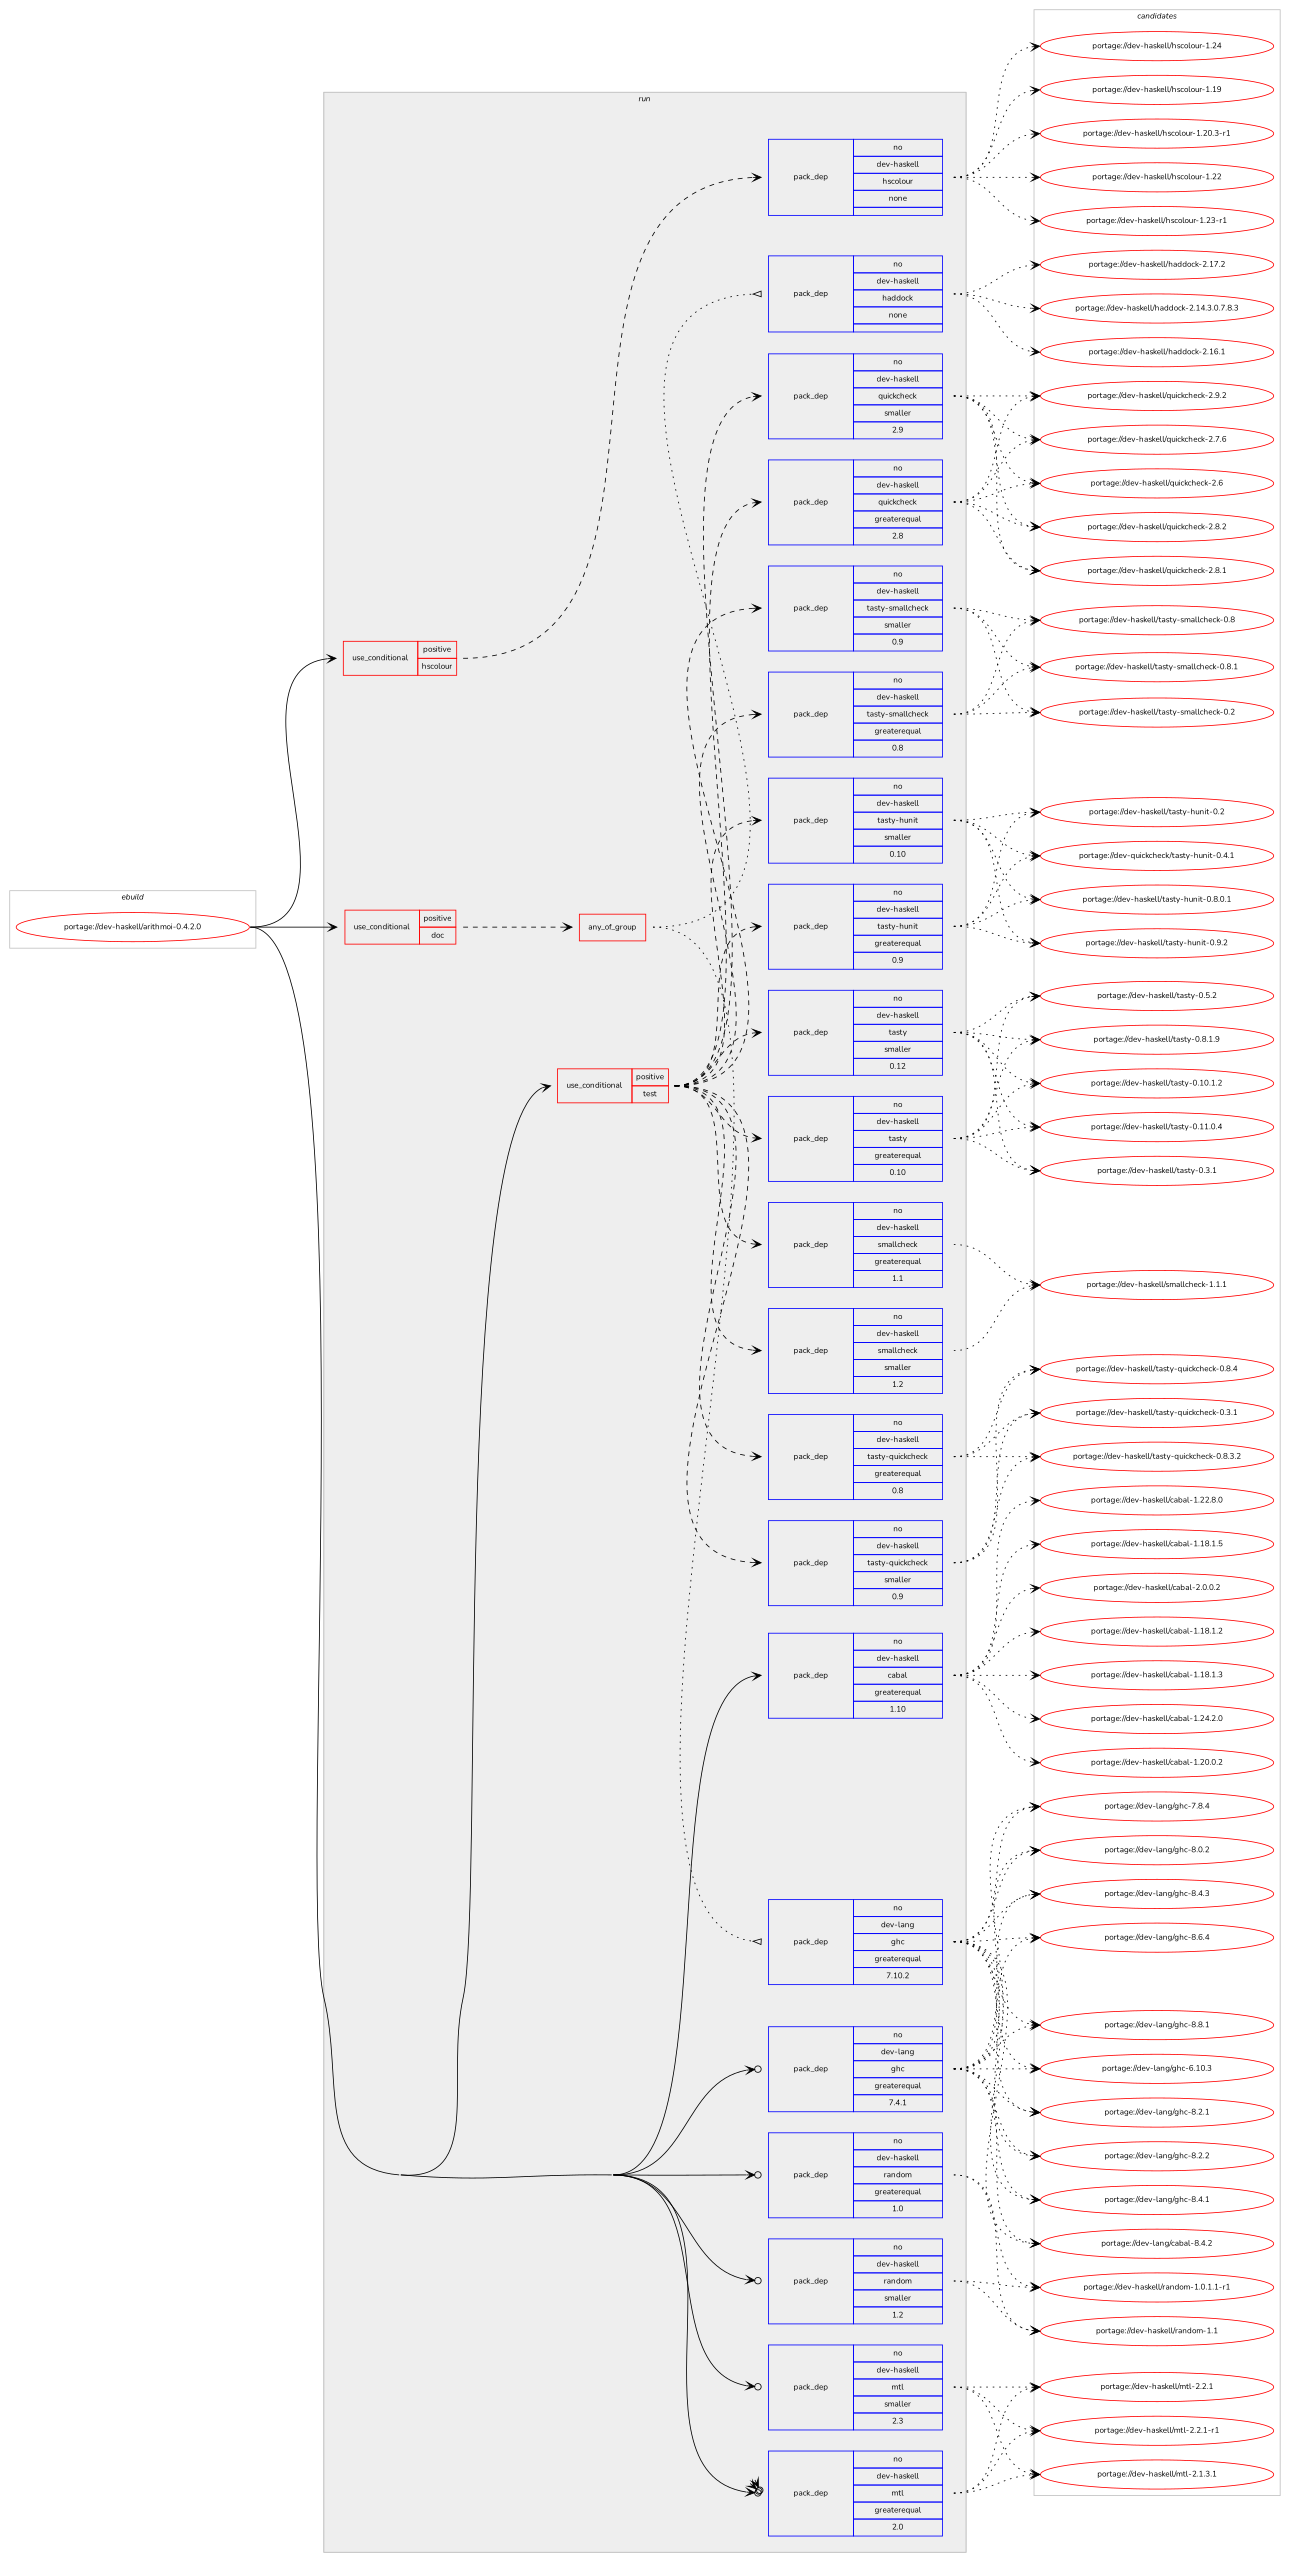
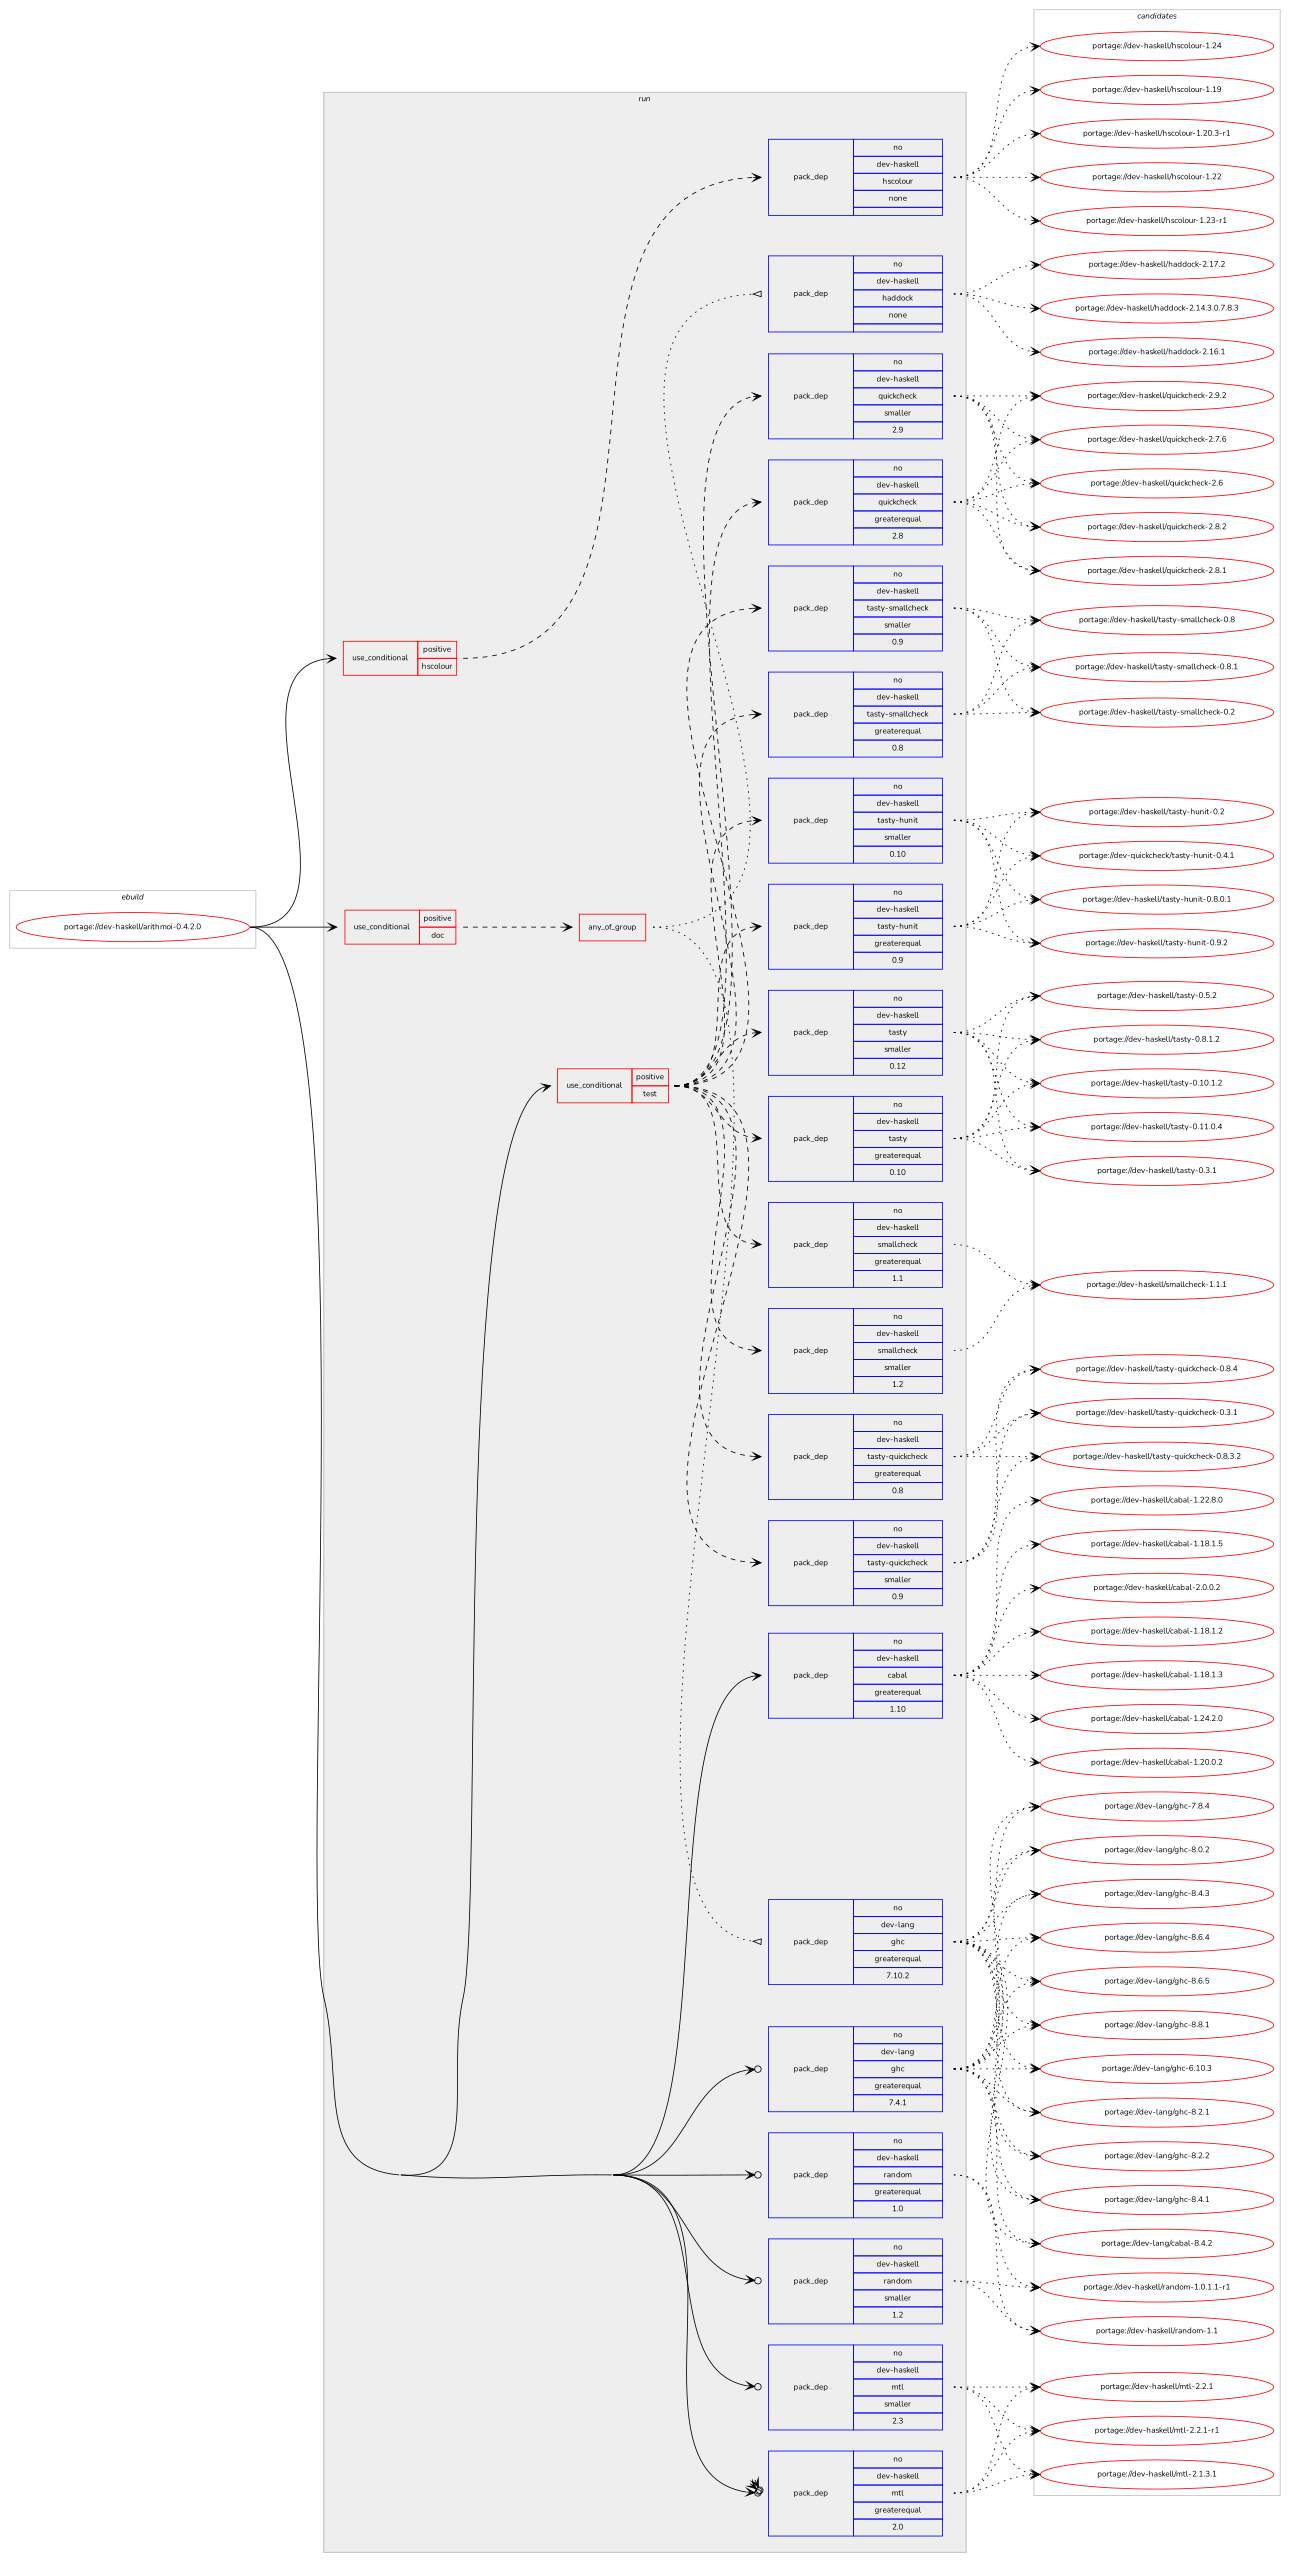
(1157, 1040) -> (1157, 1040)
none -> (1157, 1981)
